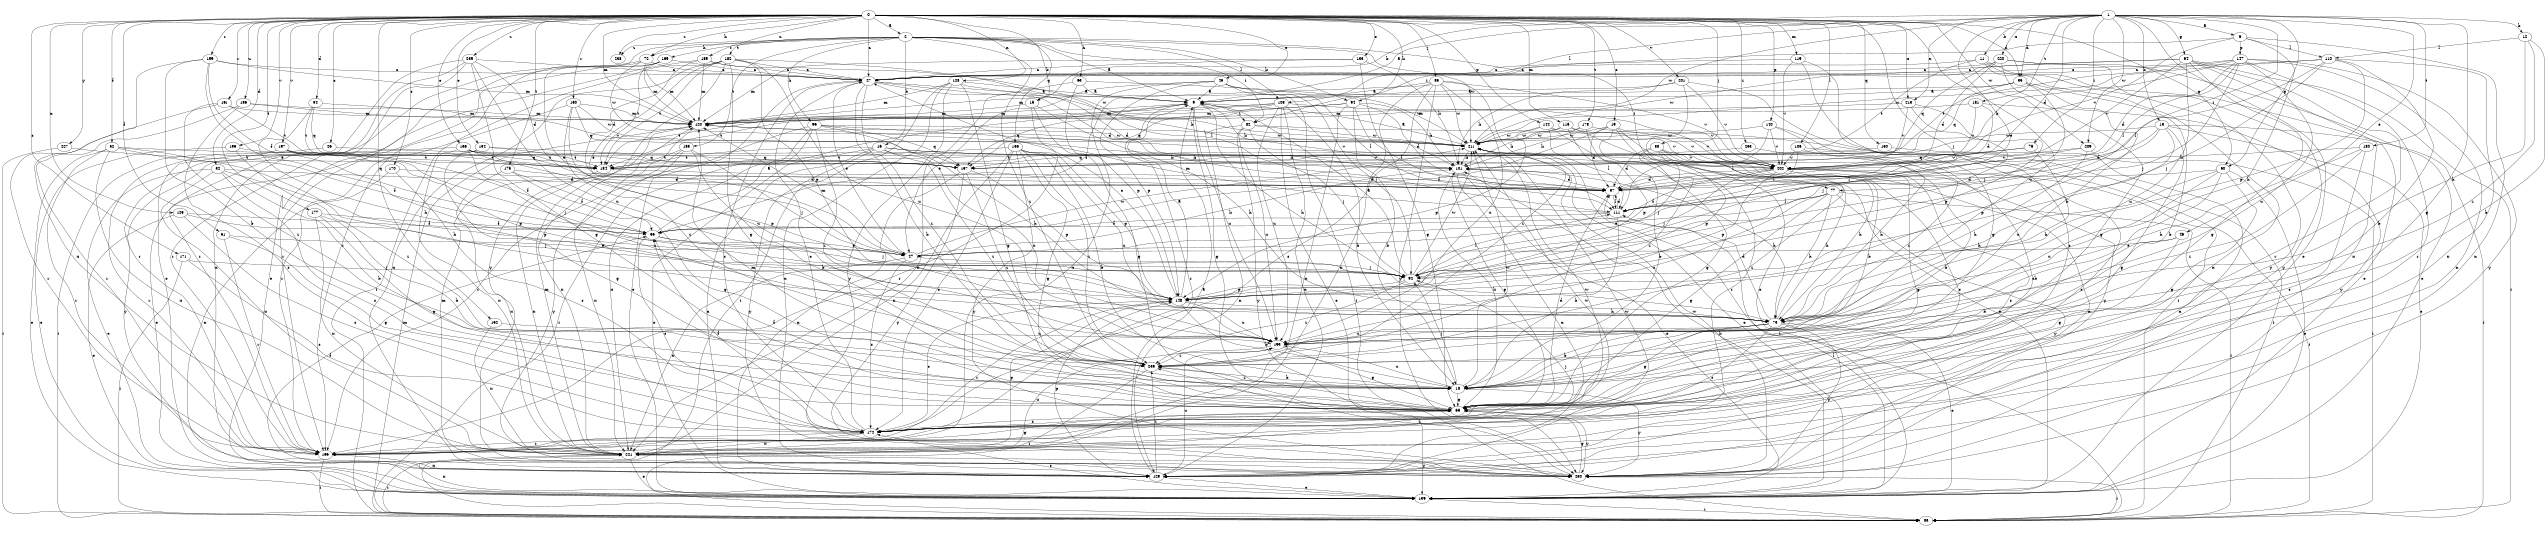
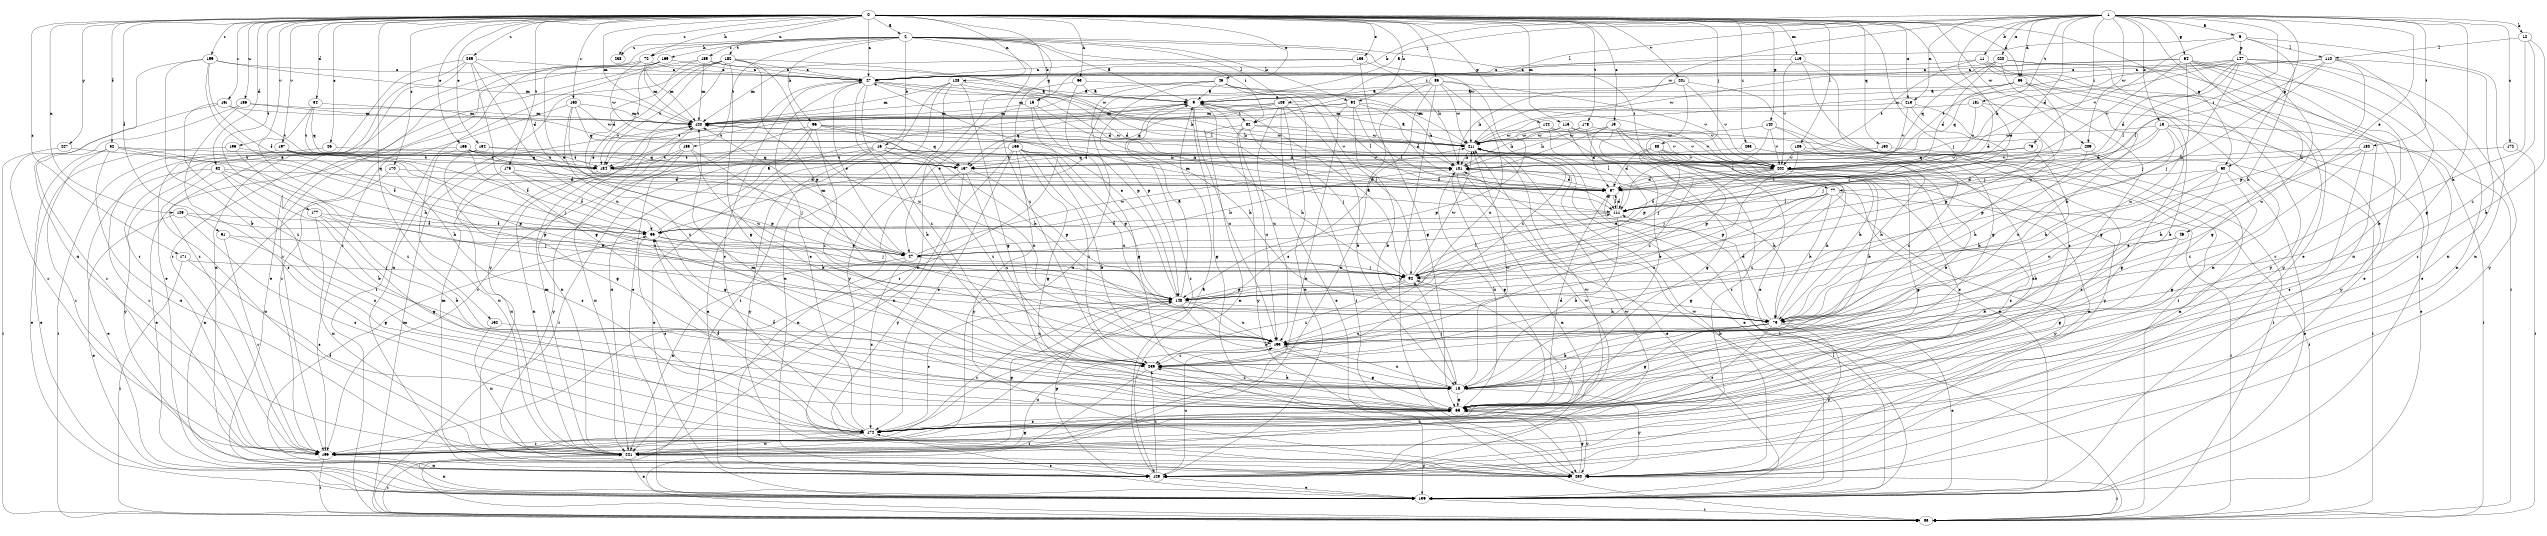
none -> (2511, 147)
